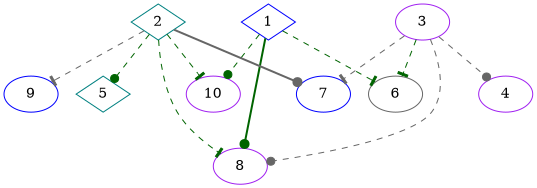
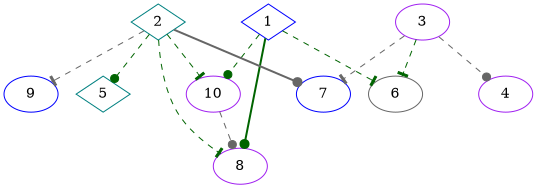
(393, 134) -> (225, 126)
